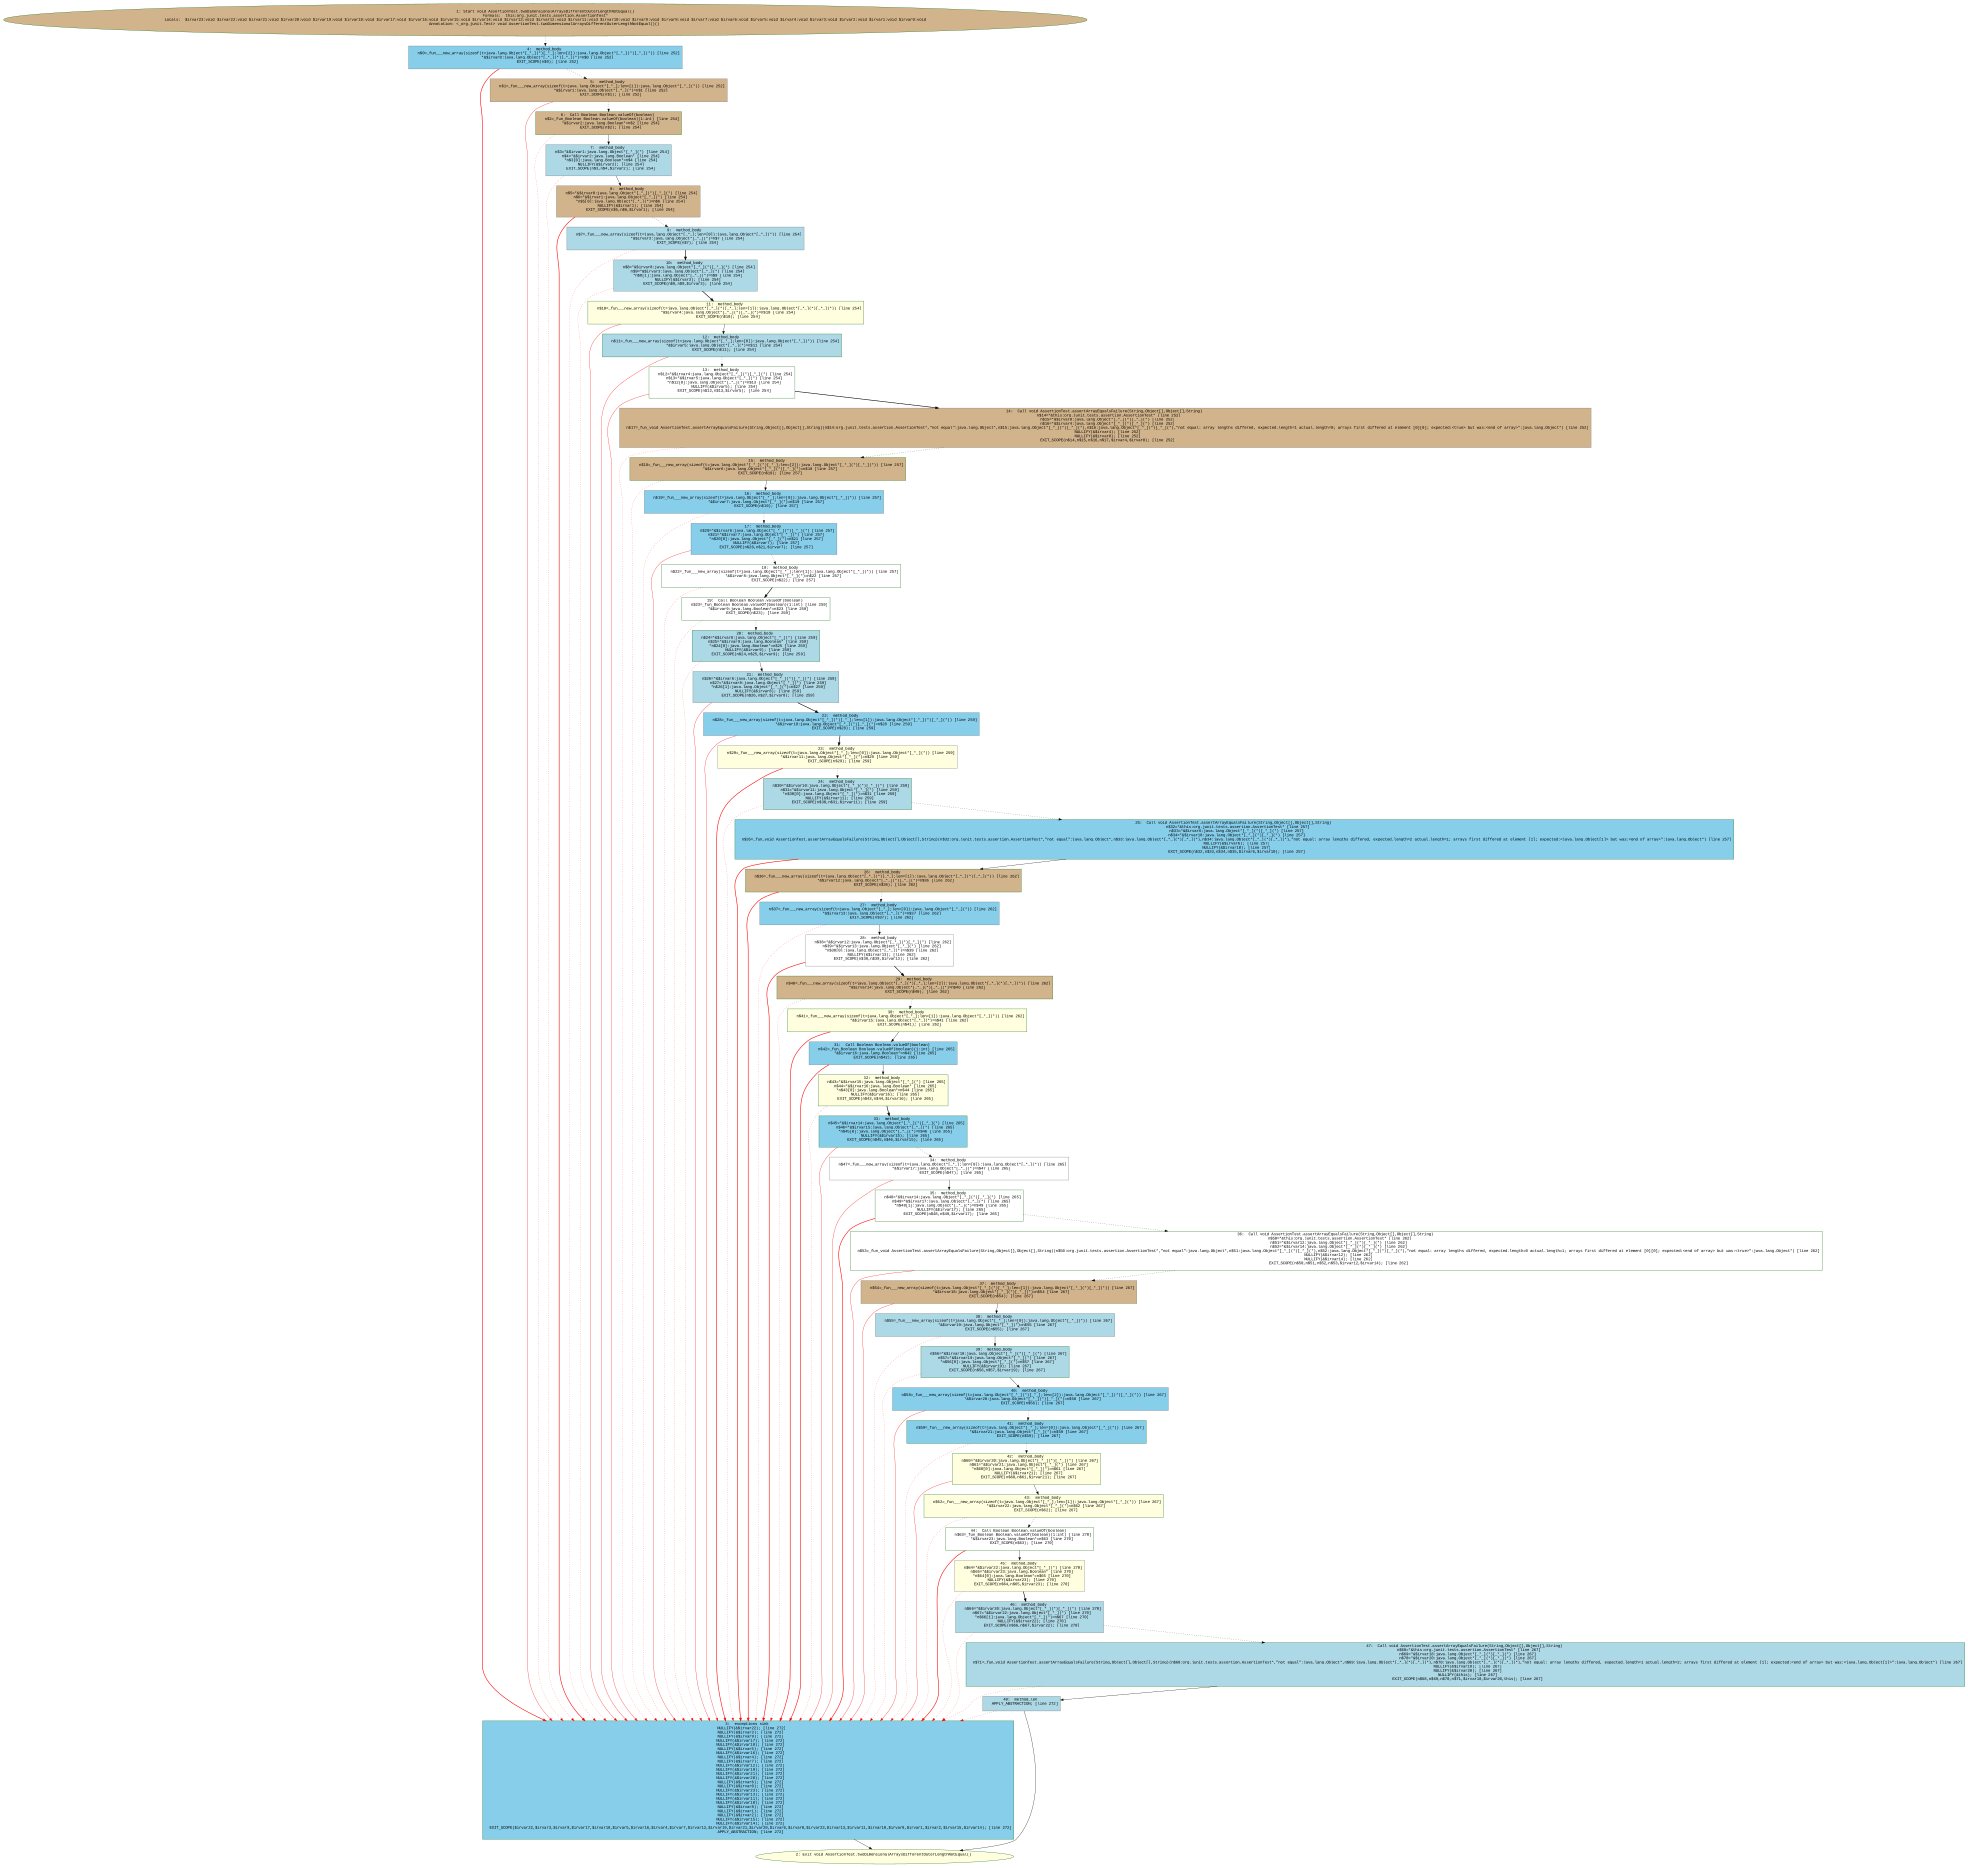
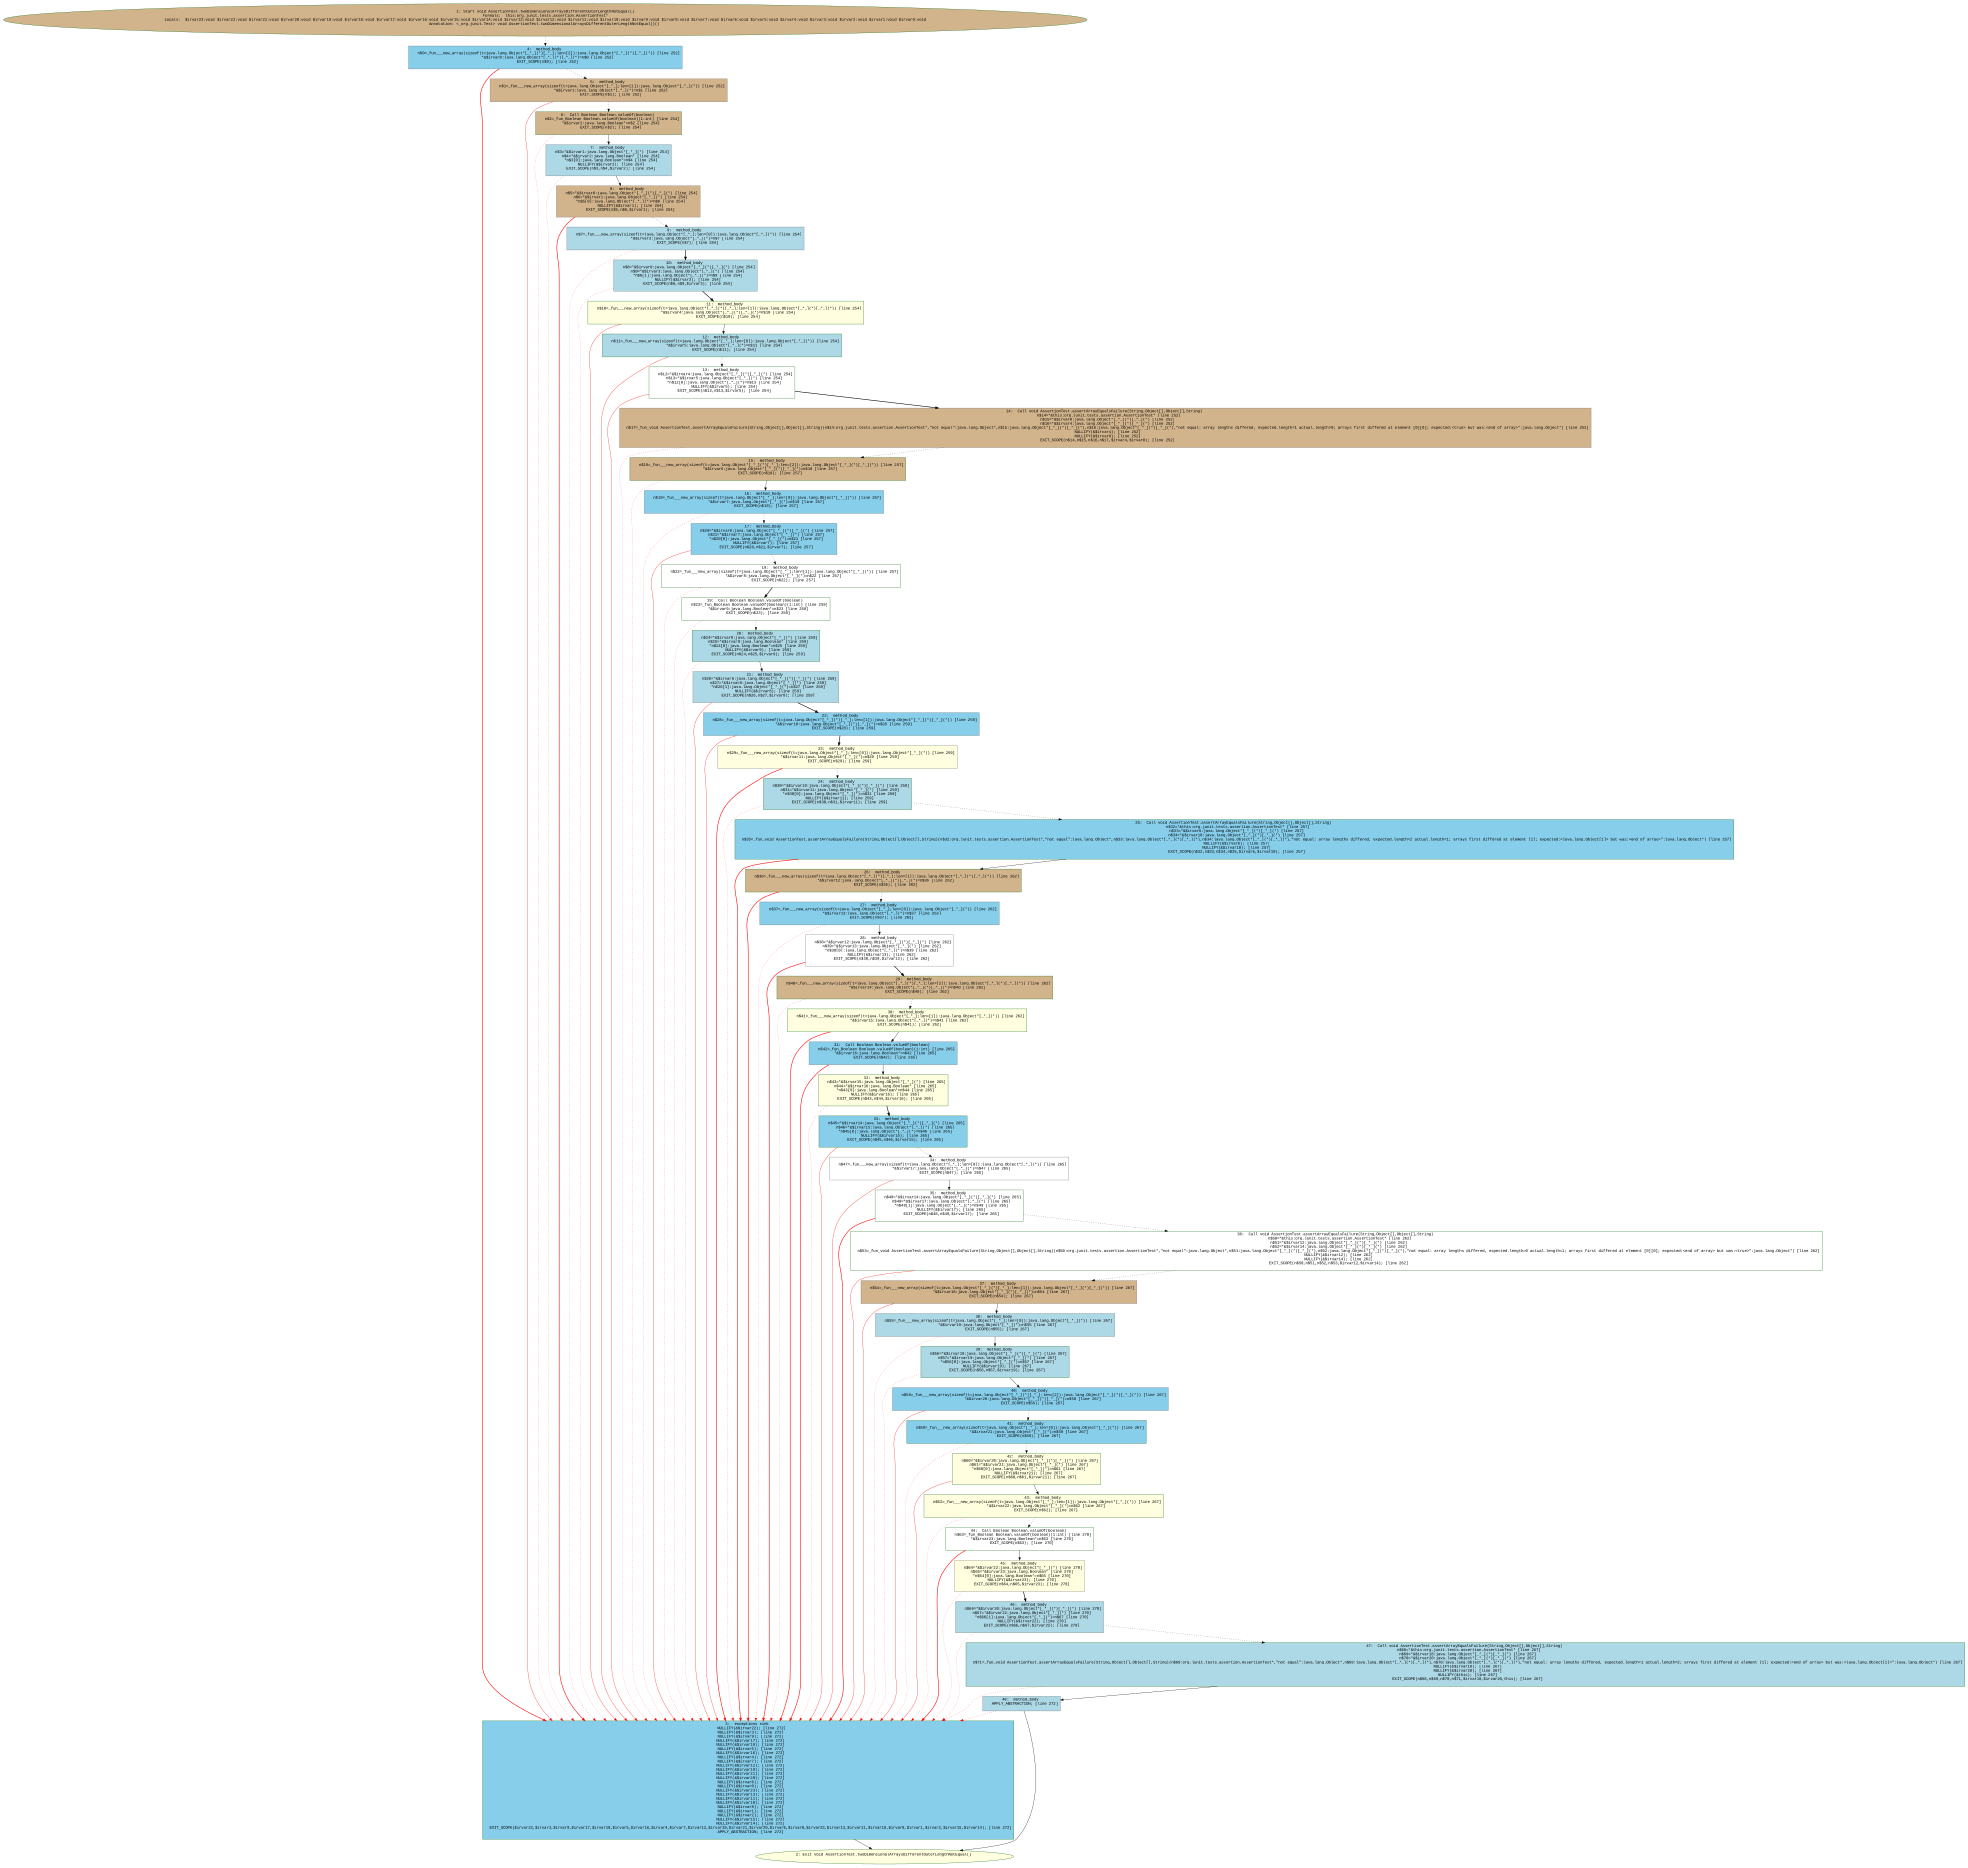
(1022, 1704) -> (1022, 1704)
